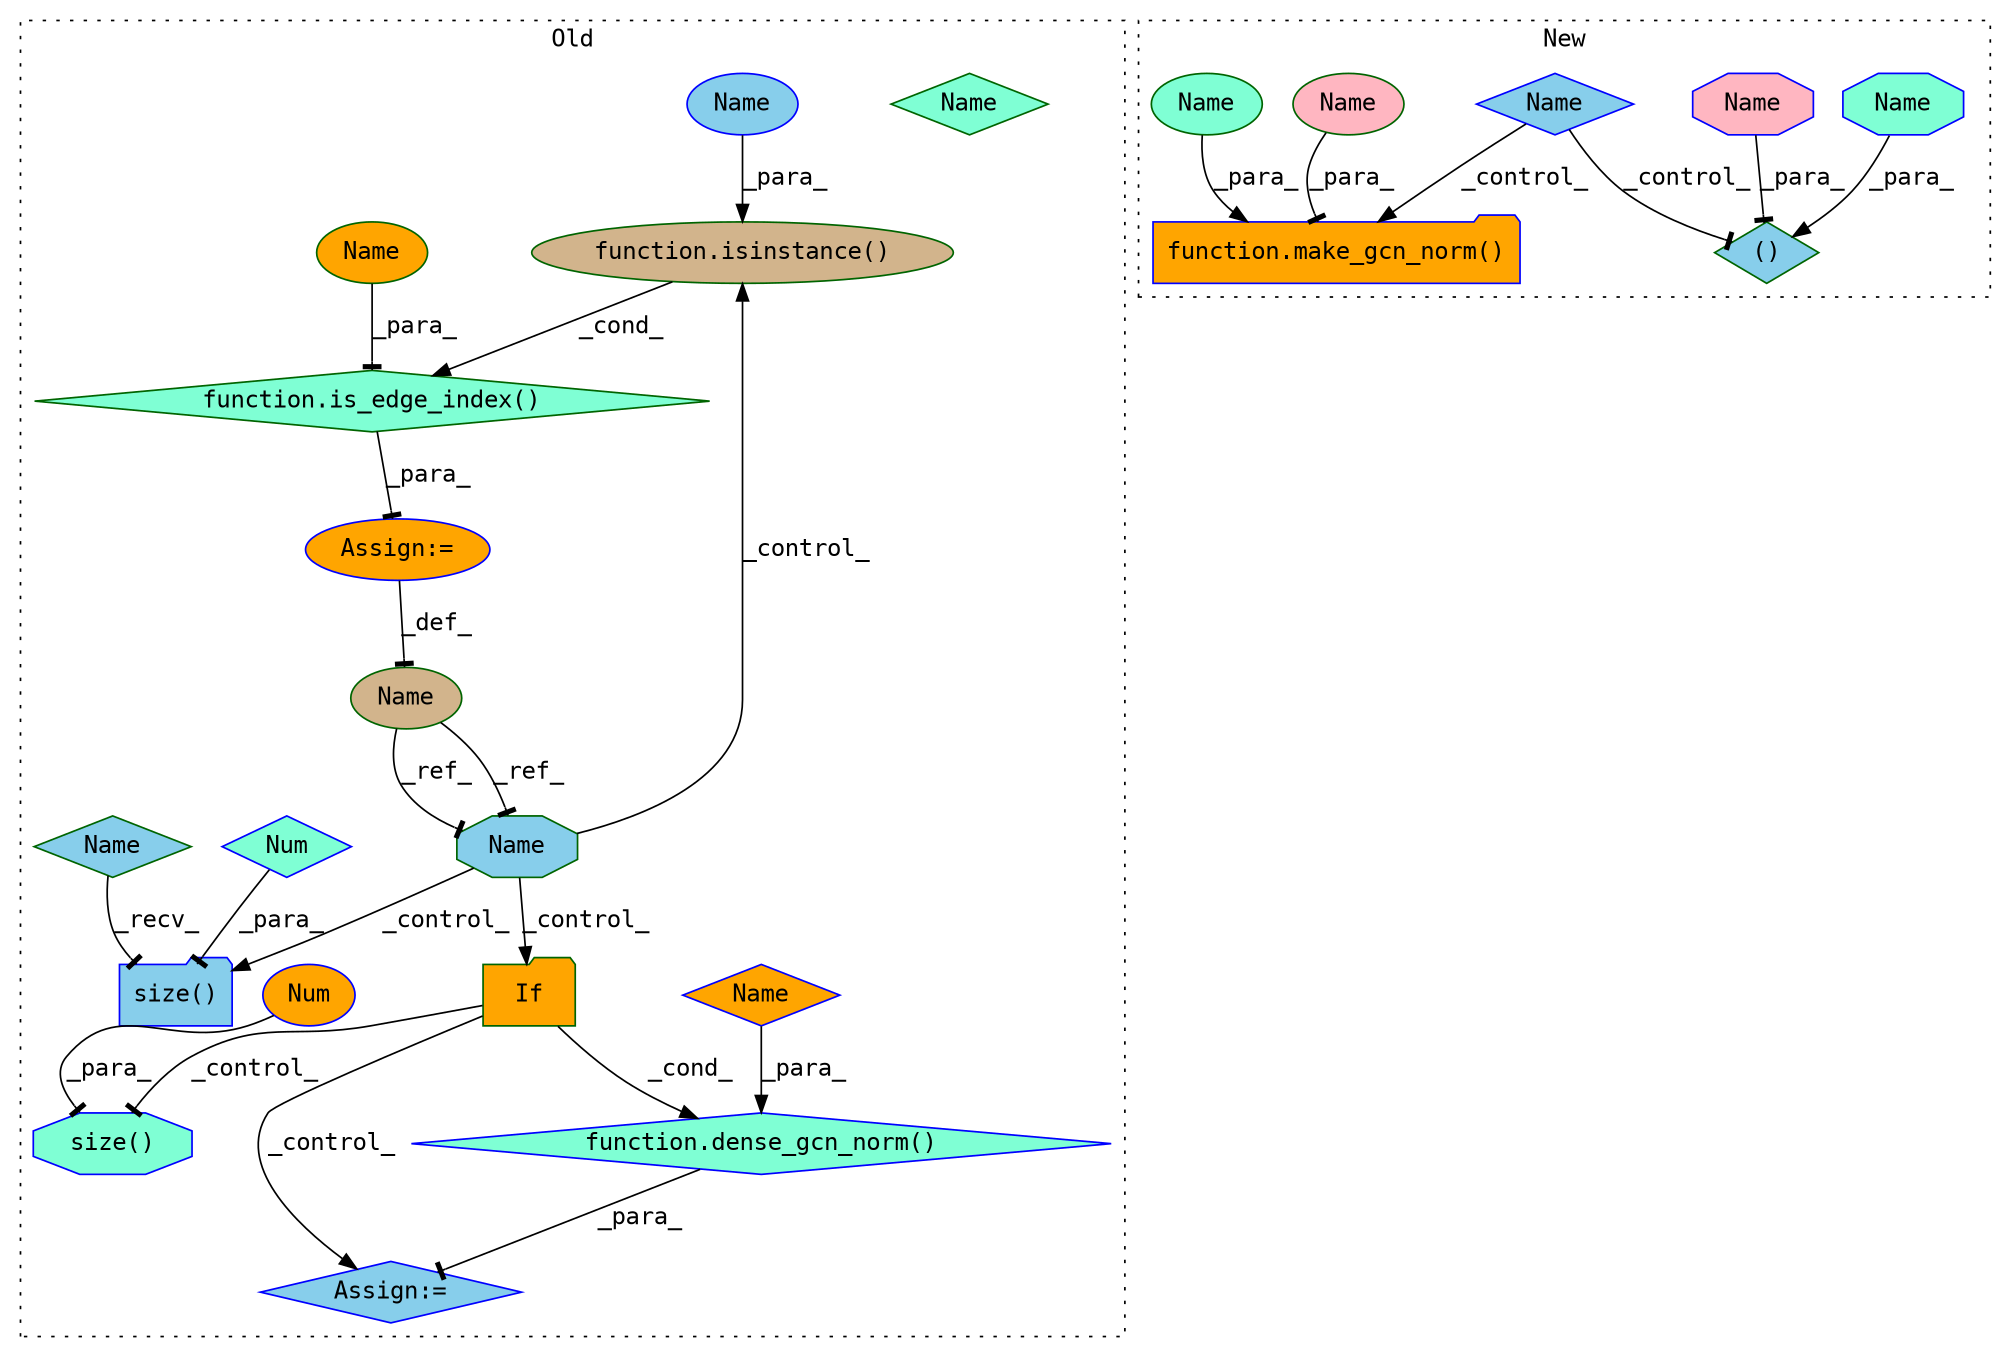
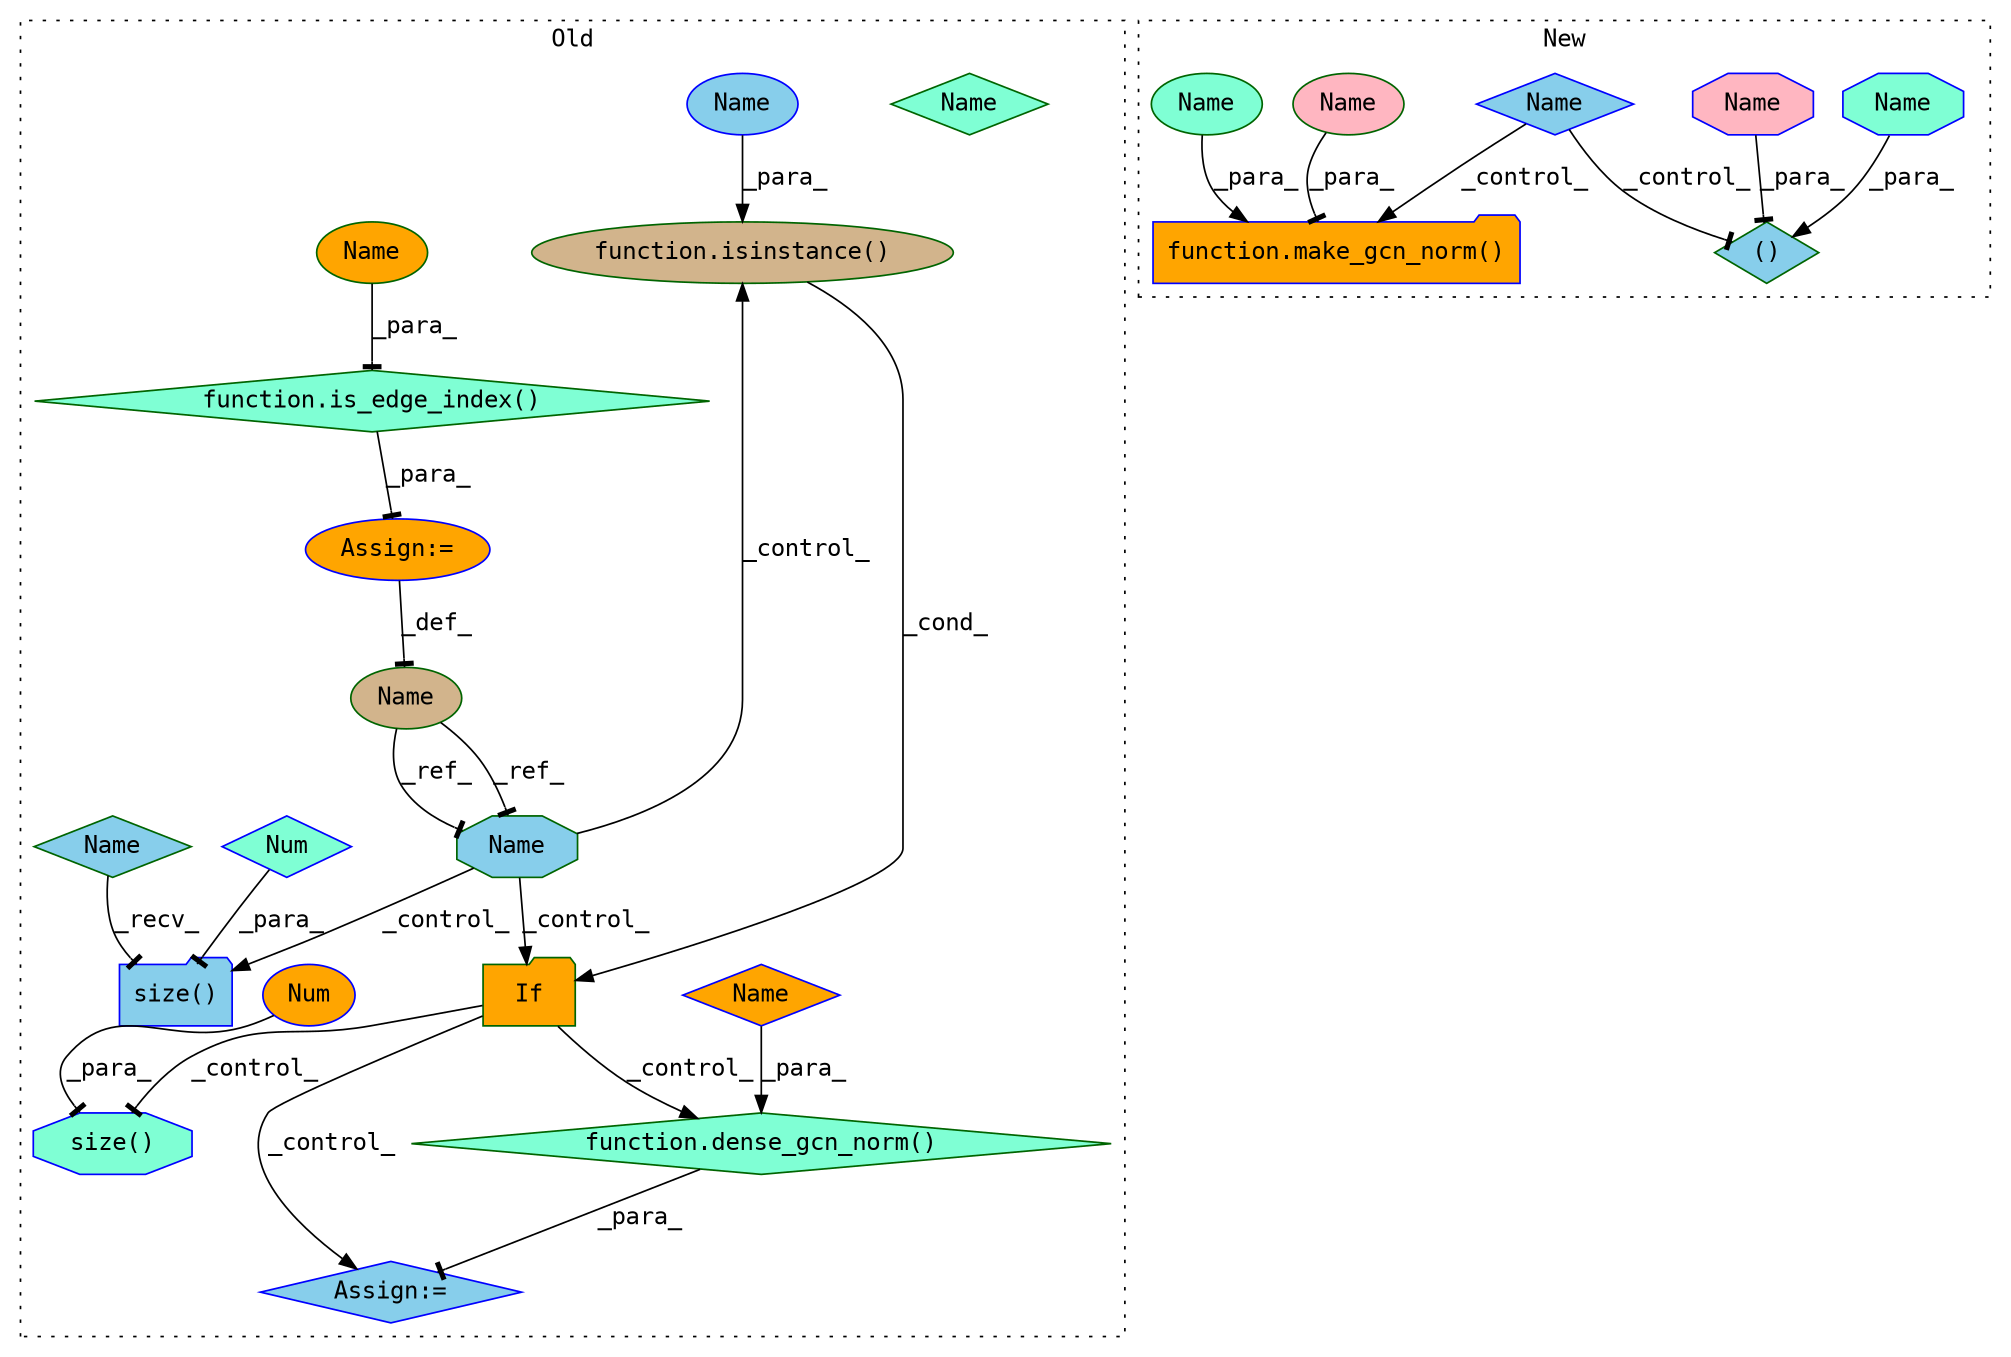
(561, 326) -> (903, 714)
(690, 1069) -> (690, 1069)
(761, 1144) -> (761, 1144)
